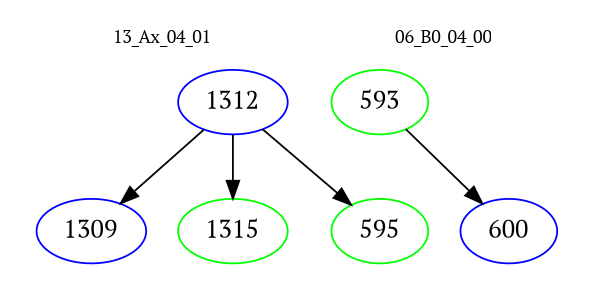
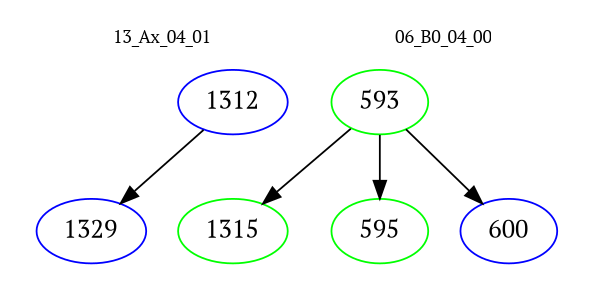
(291, 153) -> (380, 158)
(233, 158) -> (329, 148)
(91, 231) -> (91, 231)
